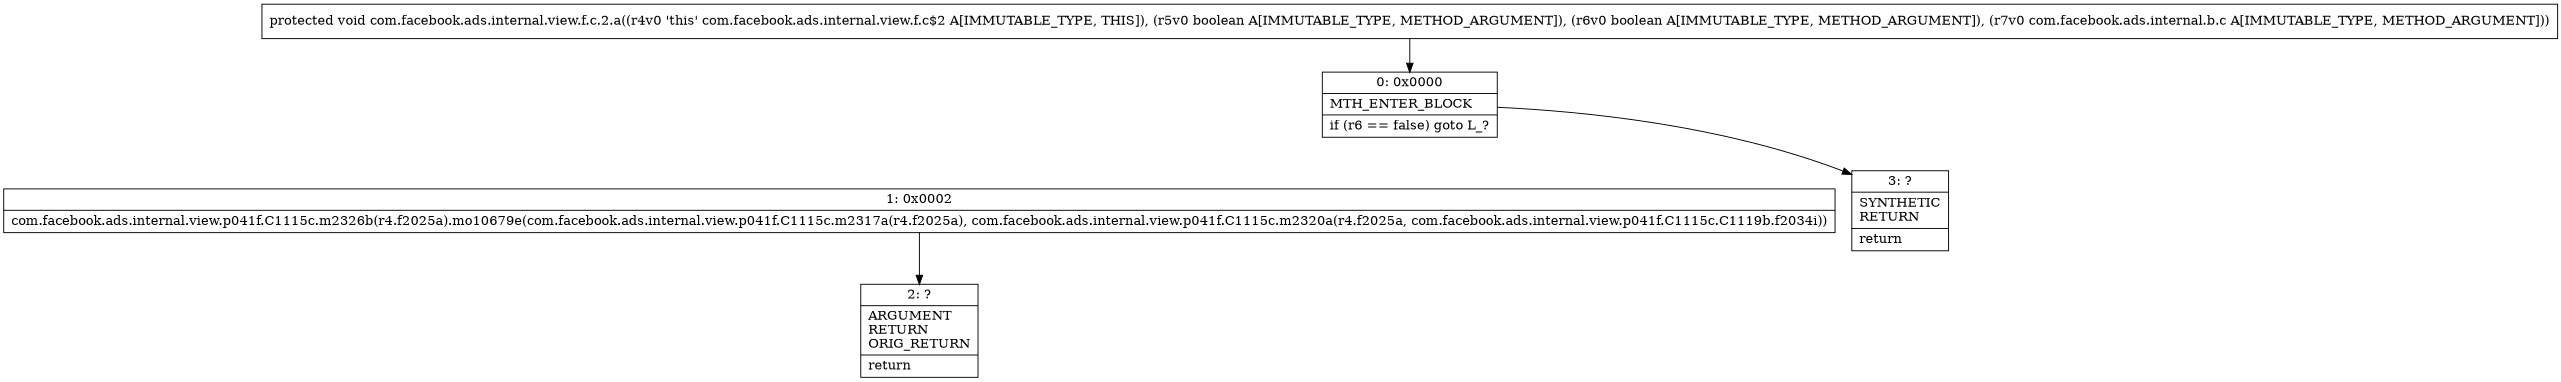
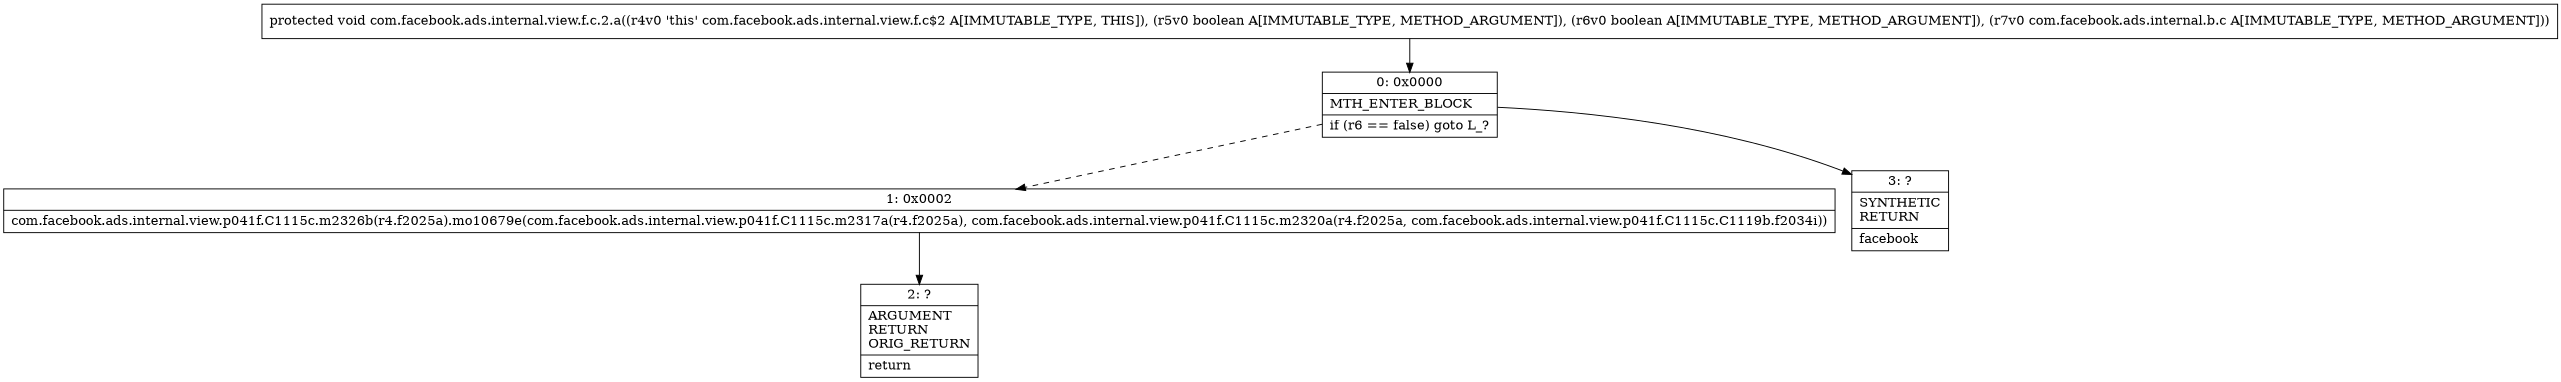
none -> (1174, 156)
(1881, 239) -> (1889, 239)
